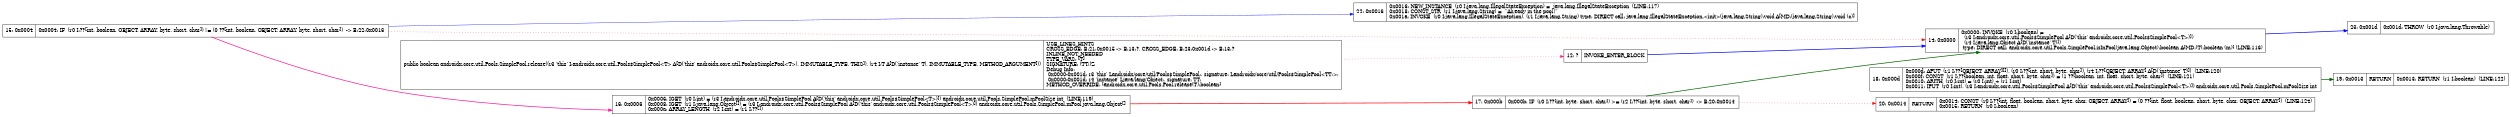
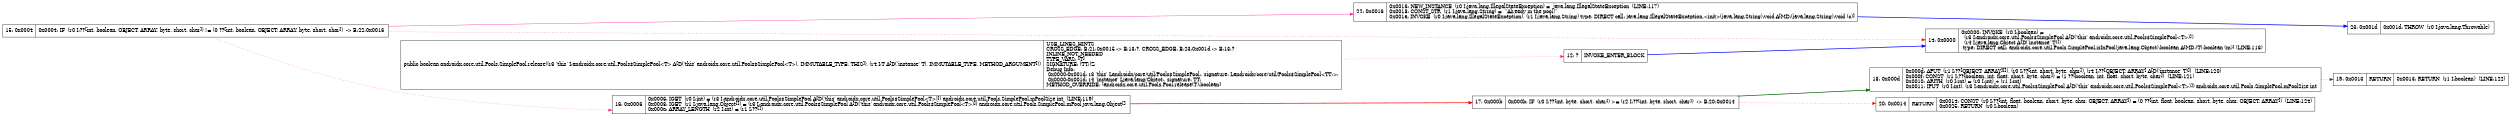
(869, 19) -> (869, 19)
(2305, 32) -> (2101, 21)
(1811, 72) -> (1802, 93)
(2325, 79) -> (2325, 79)
(406, 93) -> (406, 93)
(1980, 107) -> (1980, 107)
